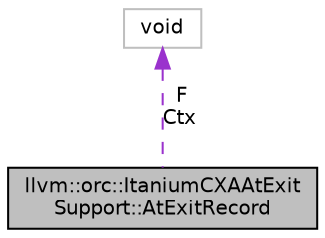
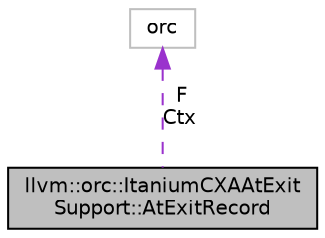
(163, 28) -> (163, 28)
